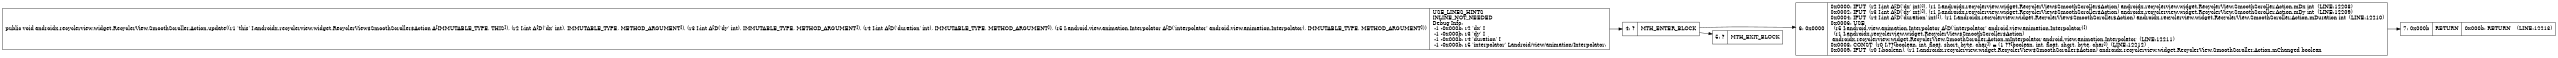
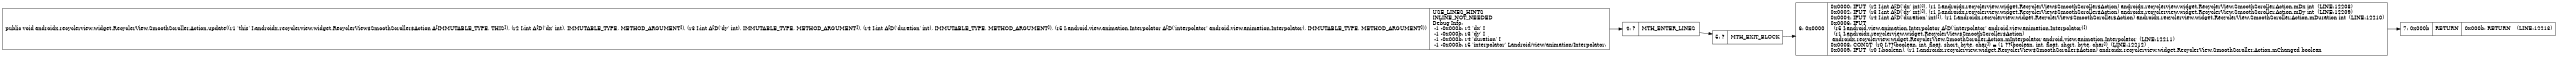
(1849, 23) -> (1850, 23)
(1746, 27) -> (1787, 36)
(1669, 29) -> (1669, 29)
